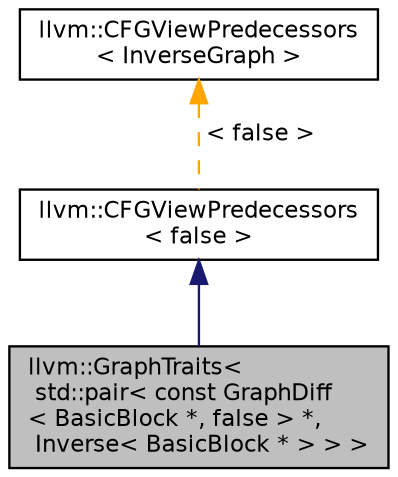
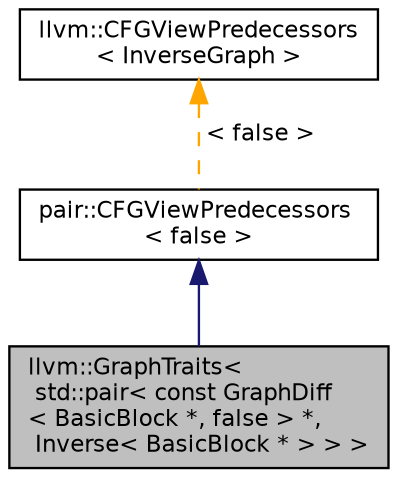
(199, 225) -> (199, 225)
